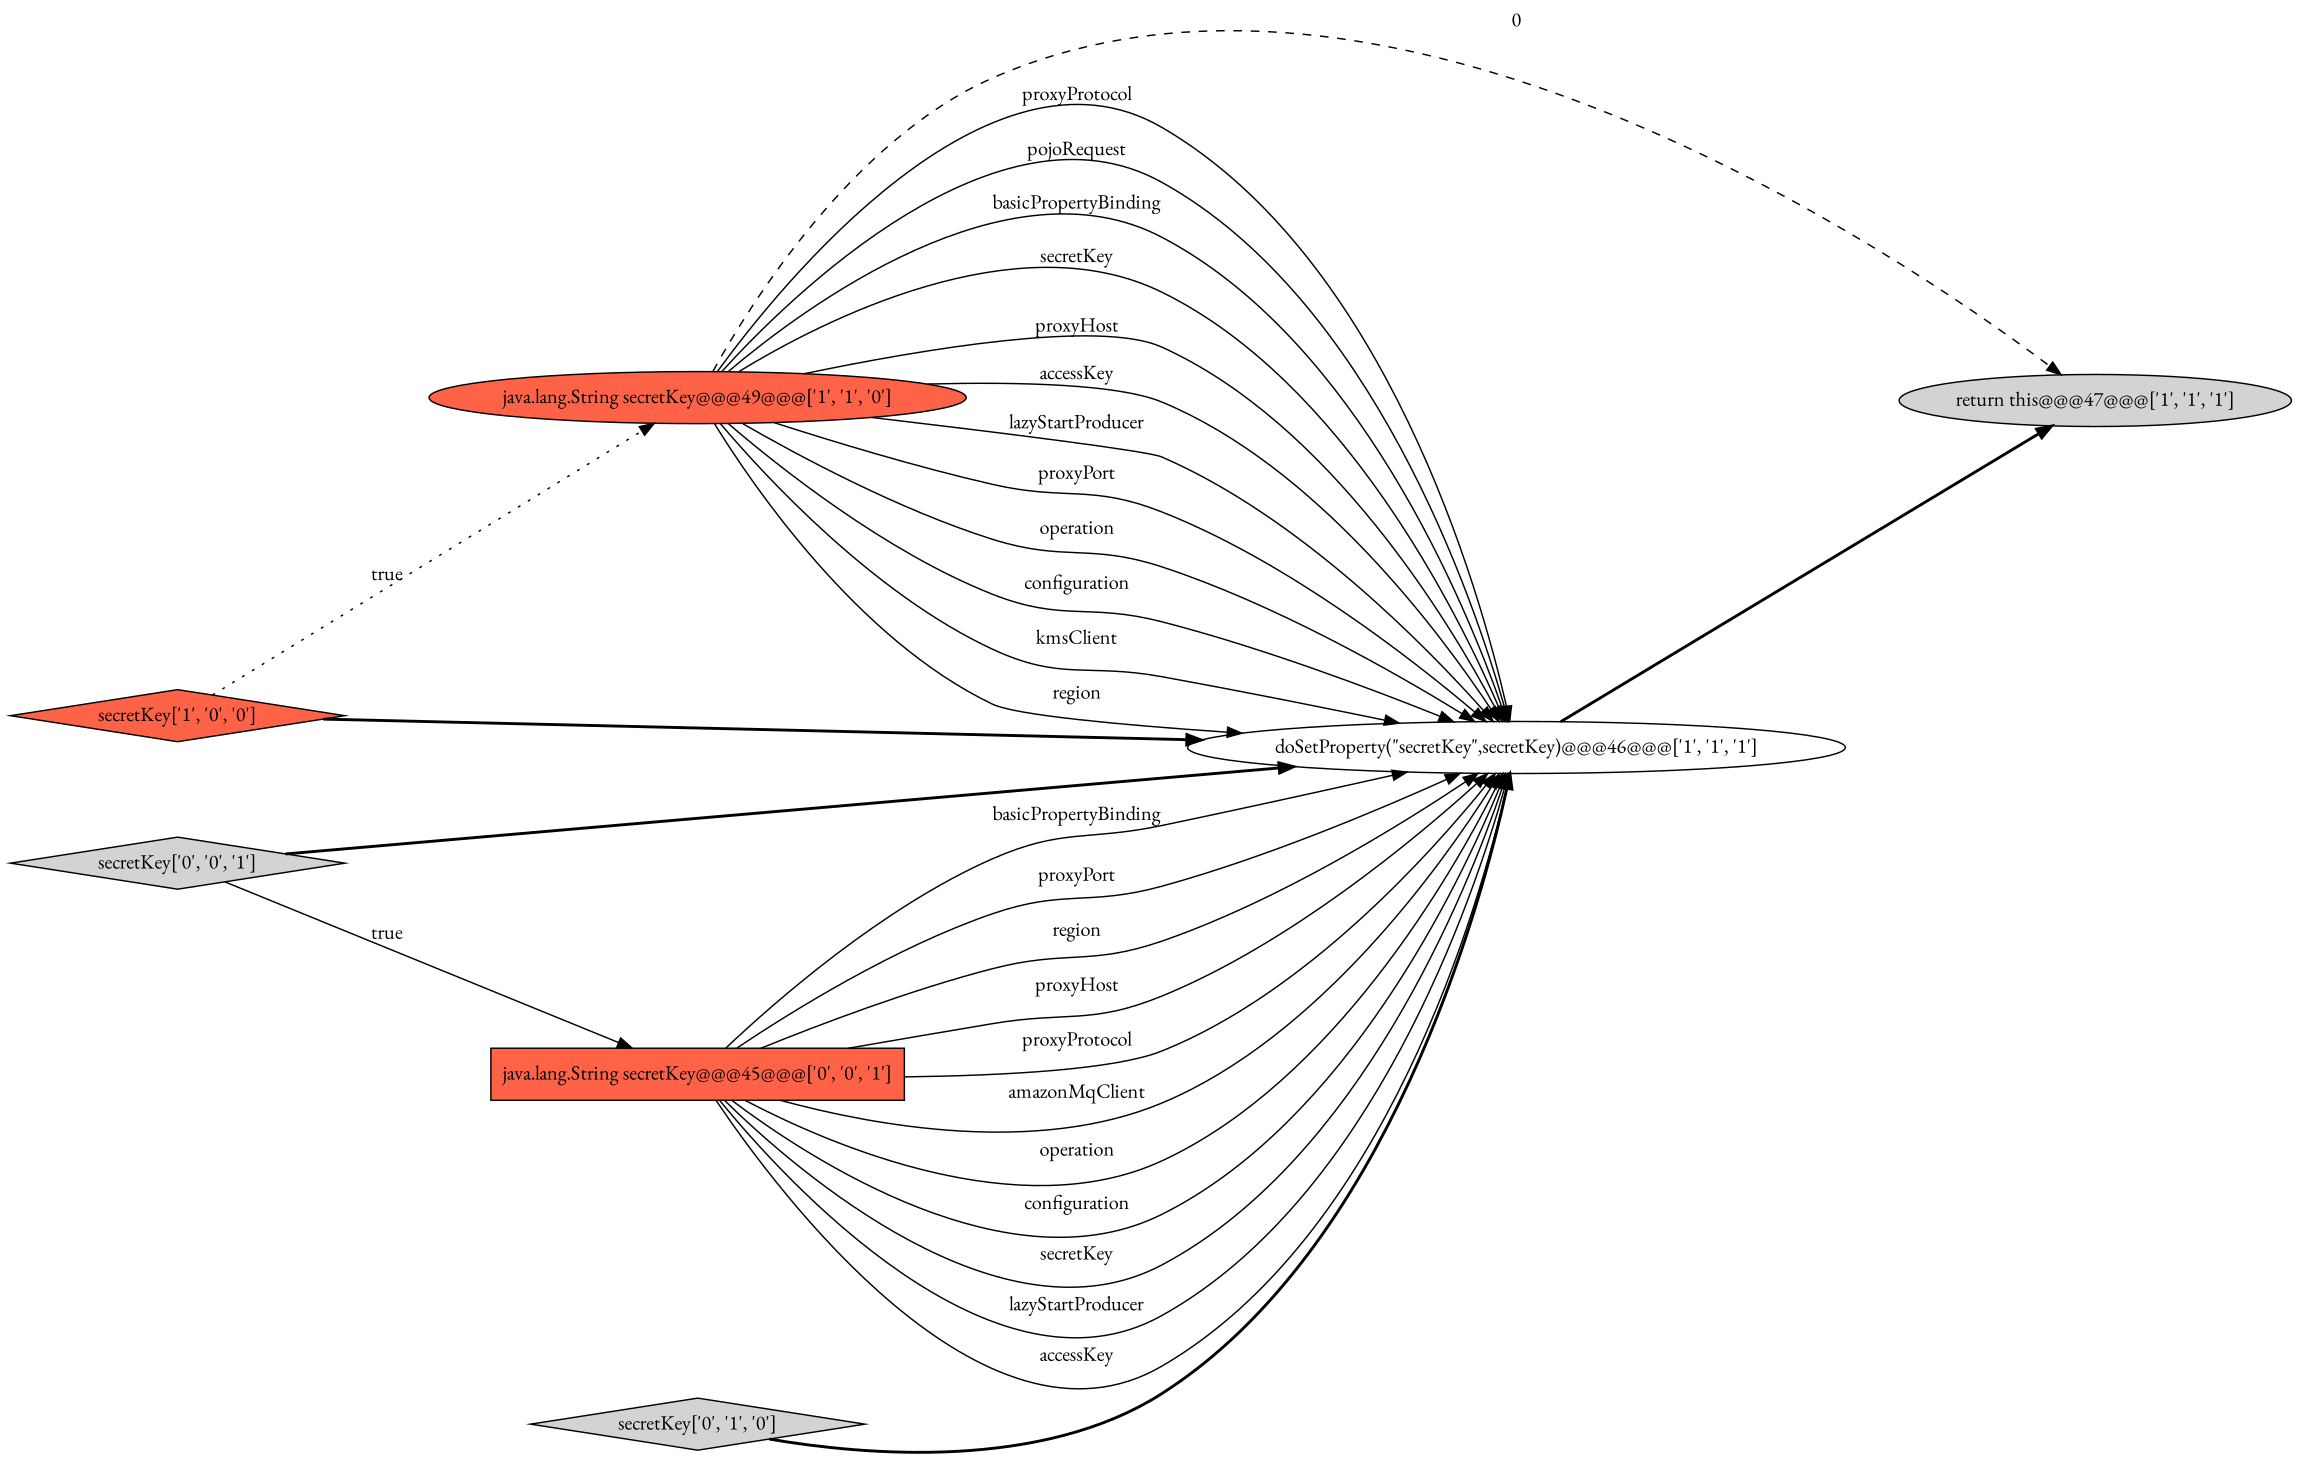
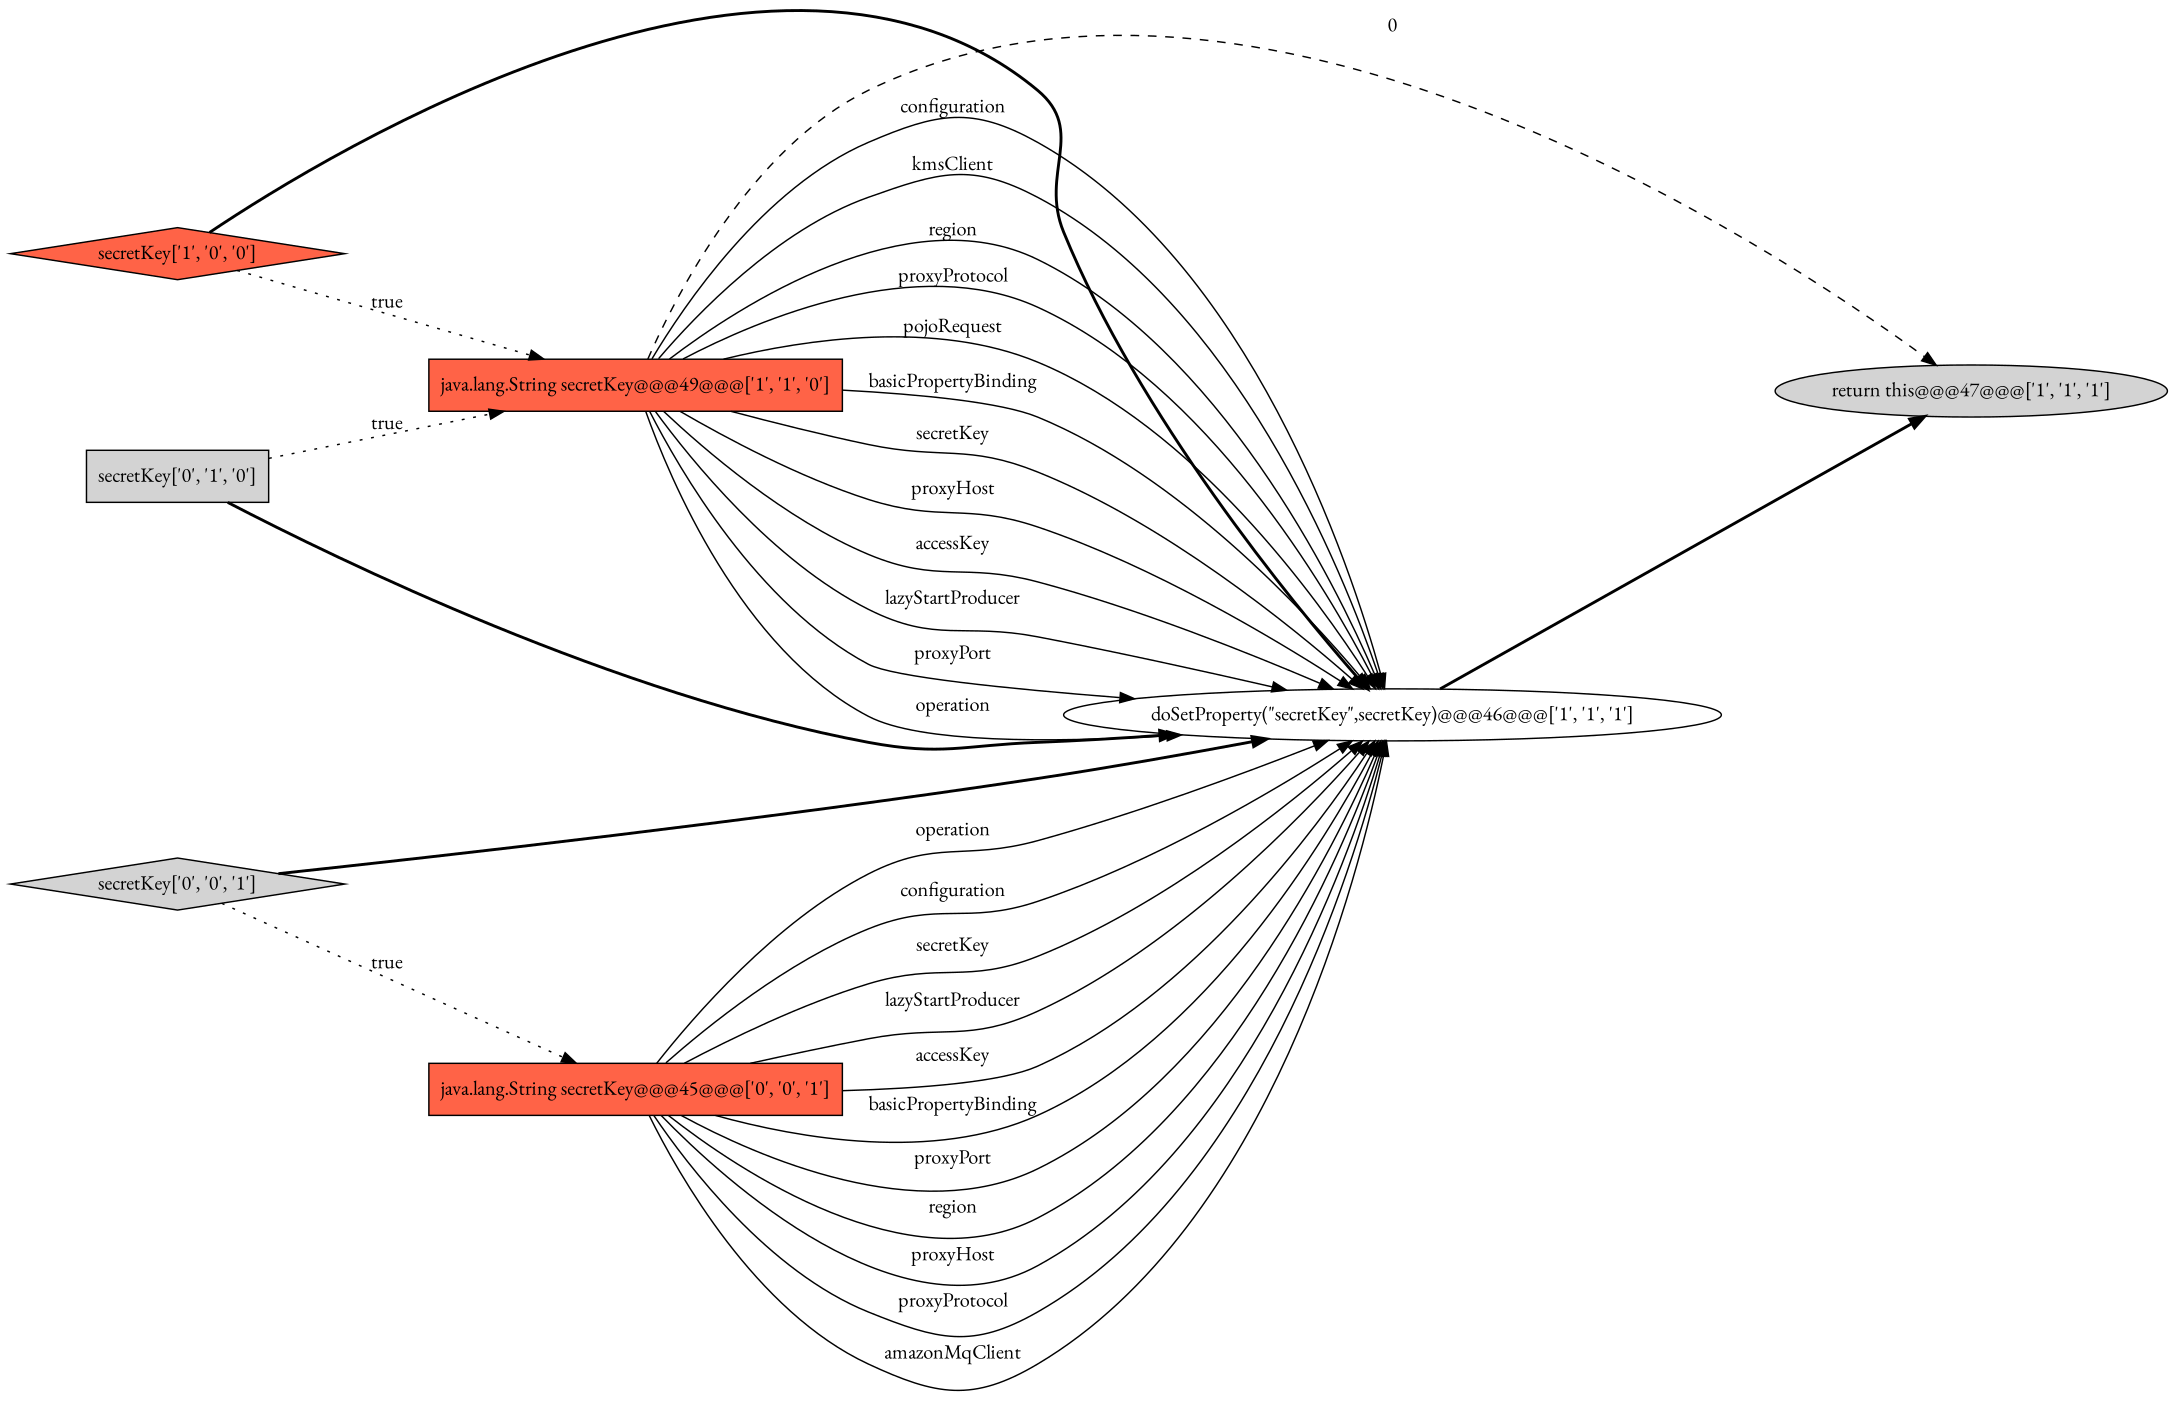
(698, 398) -> (636, 385)
none -> (379, 436)
(422, 962) -> (392, 980)
(698, 1424) -> (178, 476)
